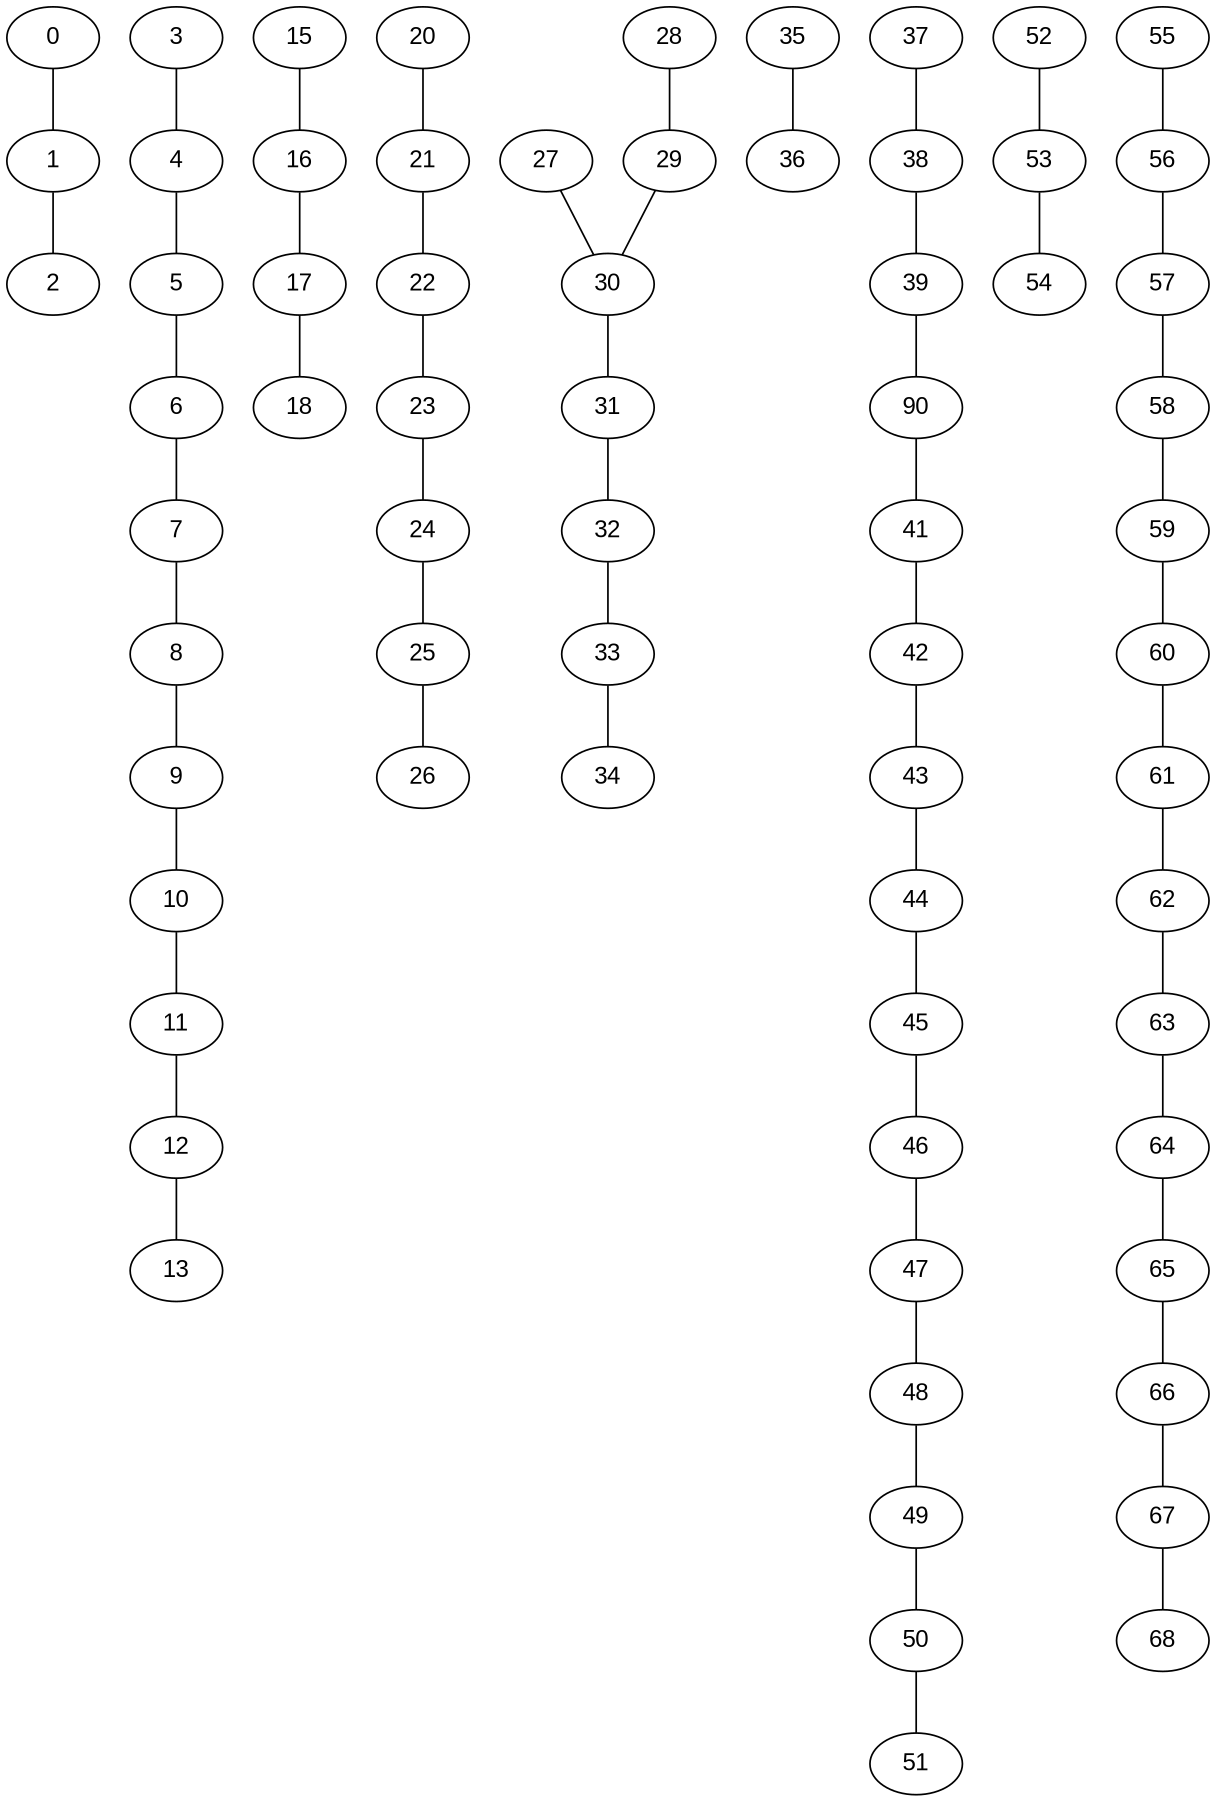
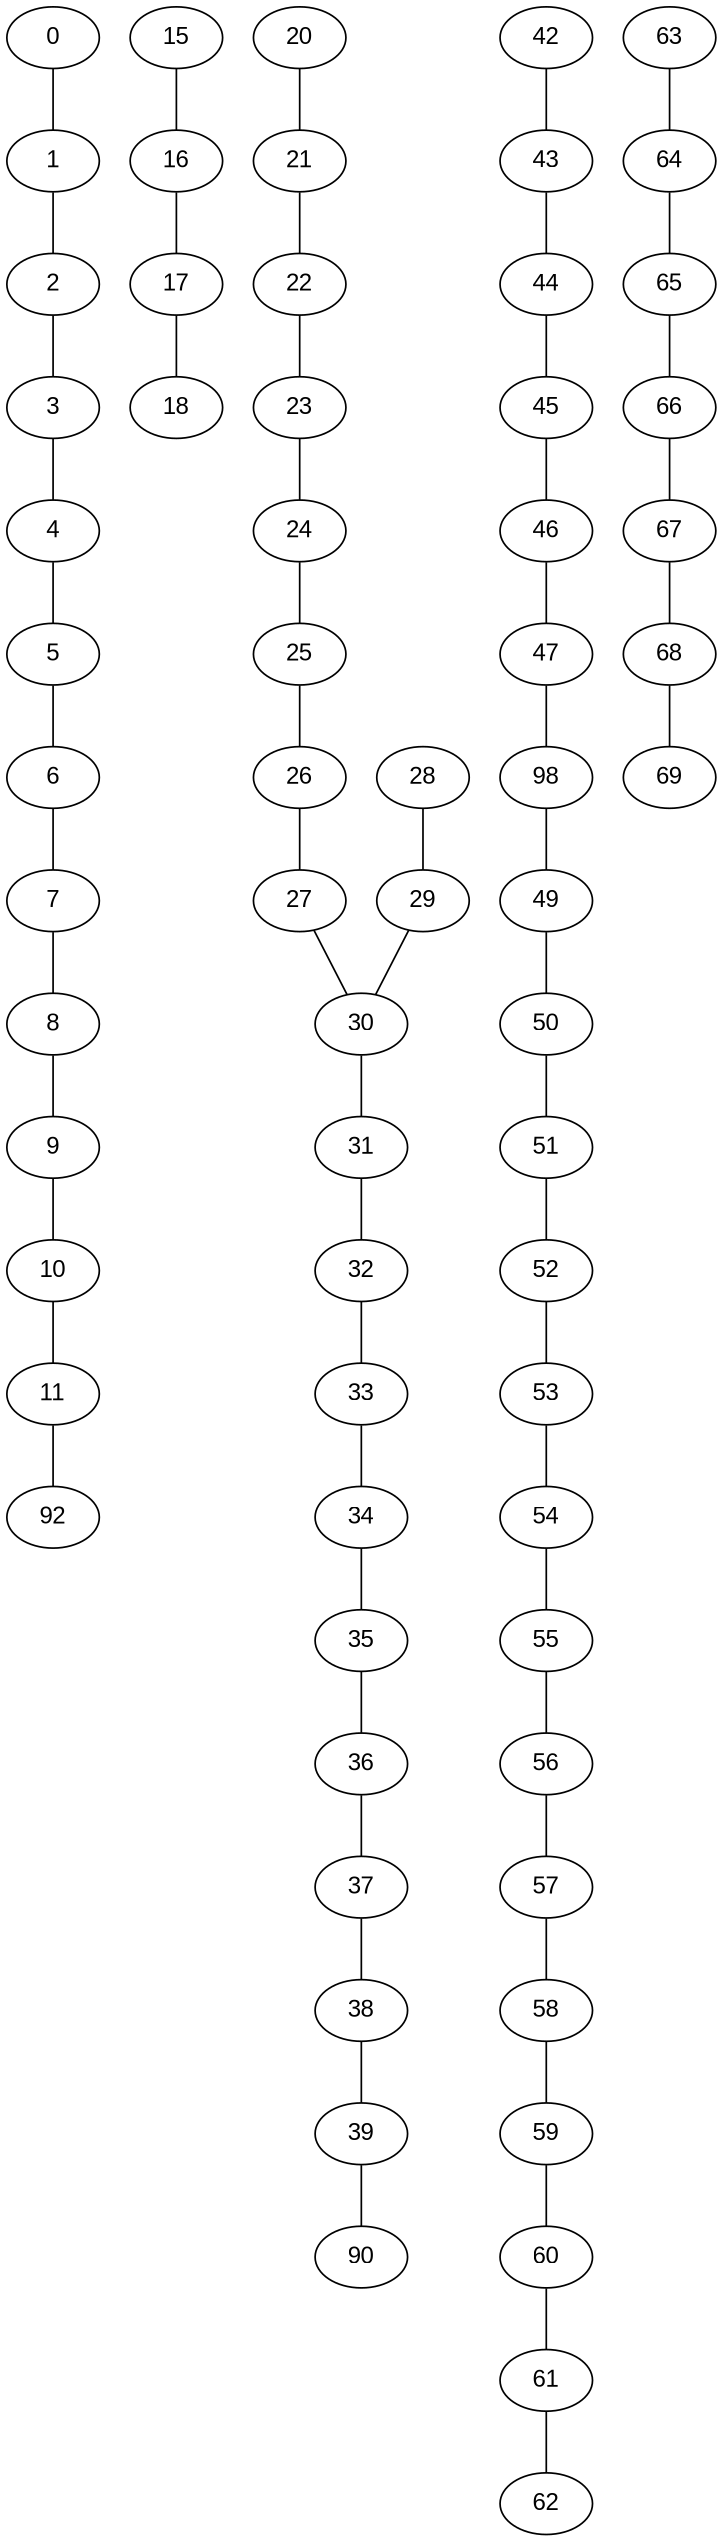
none -> (53, 346)
(916, 531) -> none
none -> (670, 777)
none -> (300, 839)
(1163, 963) -> none
(176, 1147) -> (53, 1517)
none -> (546, 1209)
(176, 1271) -> none
(916, 1394) -> (546, 777)
none -> (361, 1579)
none -> (546, 1579)
none -> (361, 1826)
